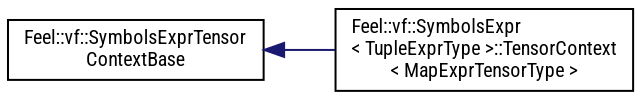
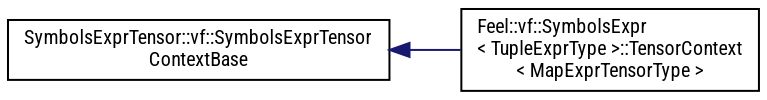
(136, 50) -> (199, 50)
